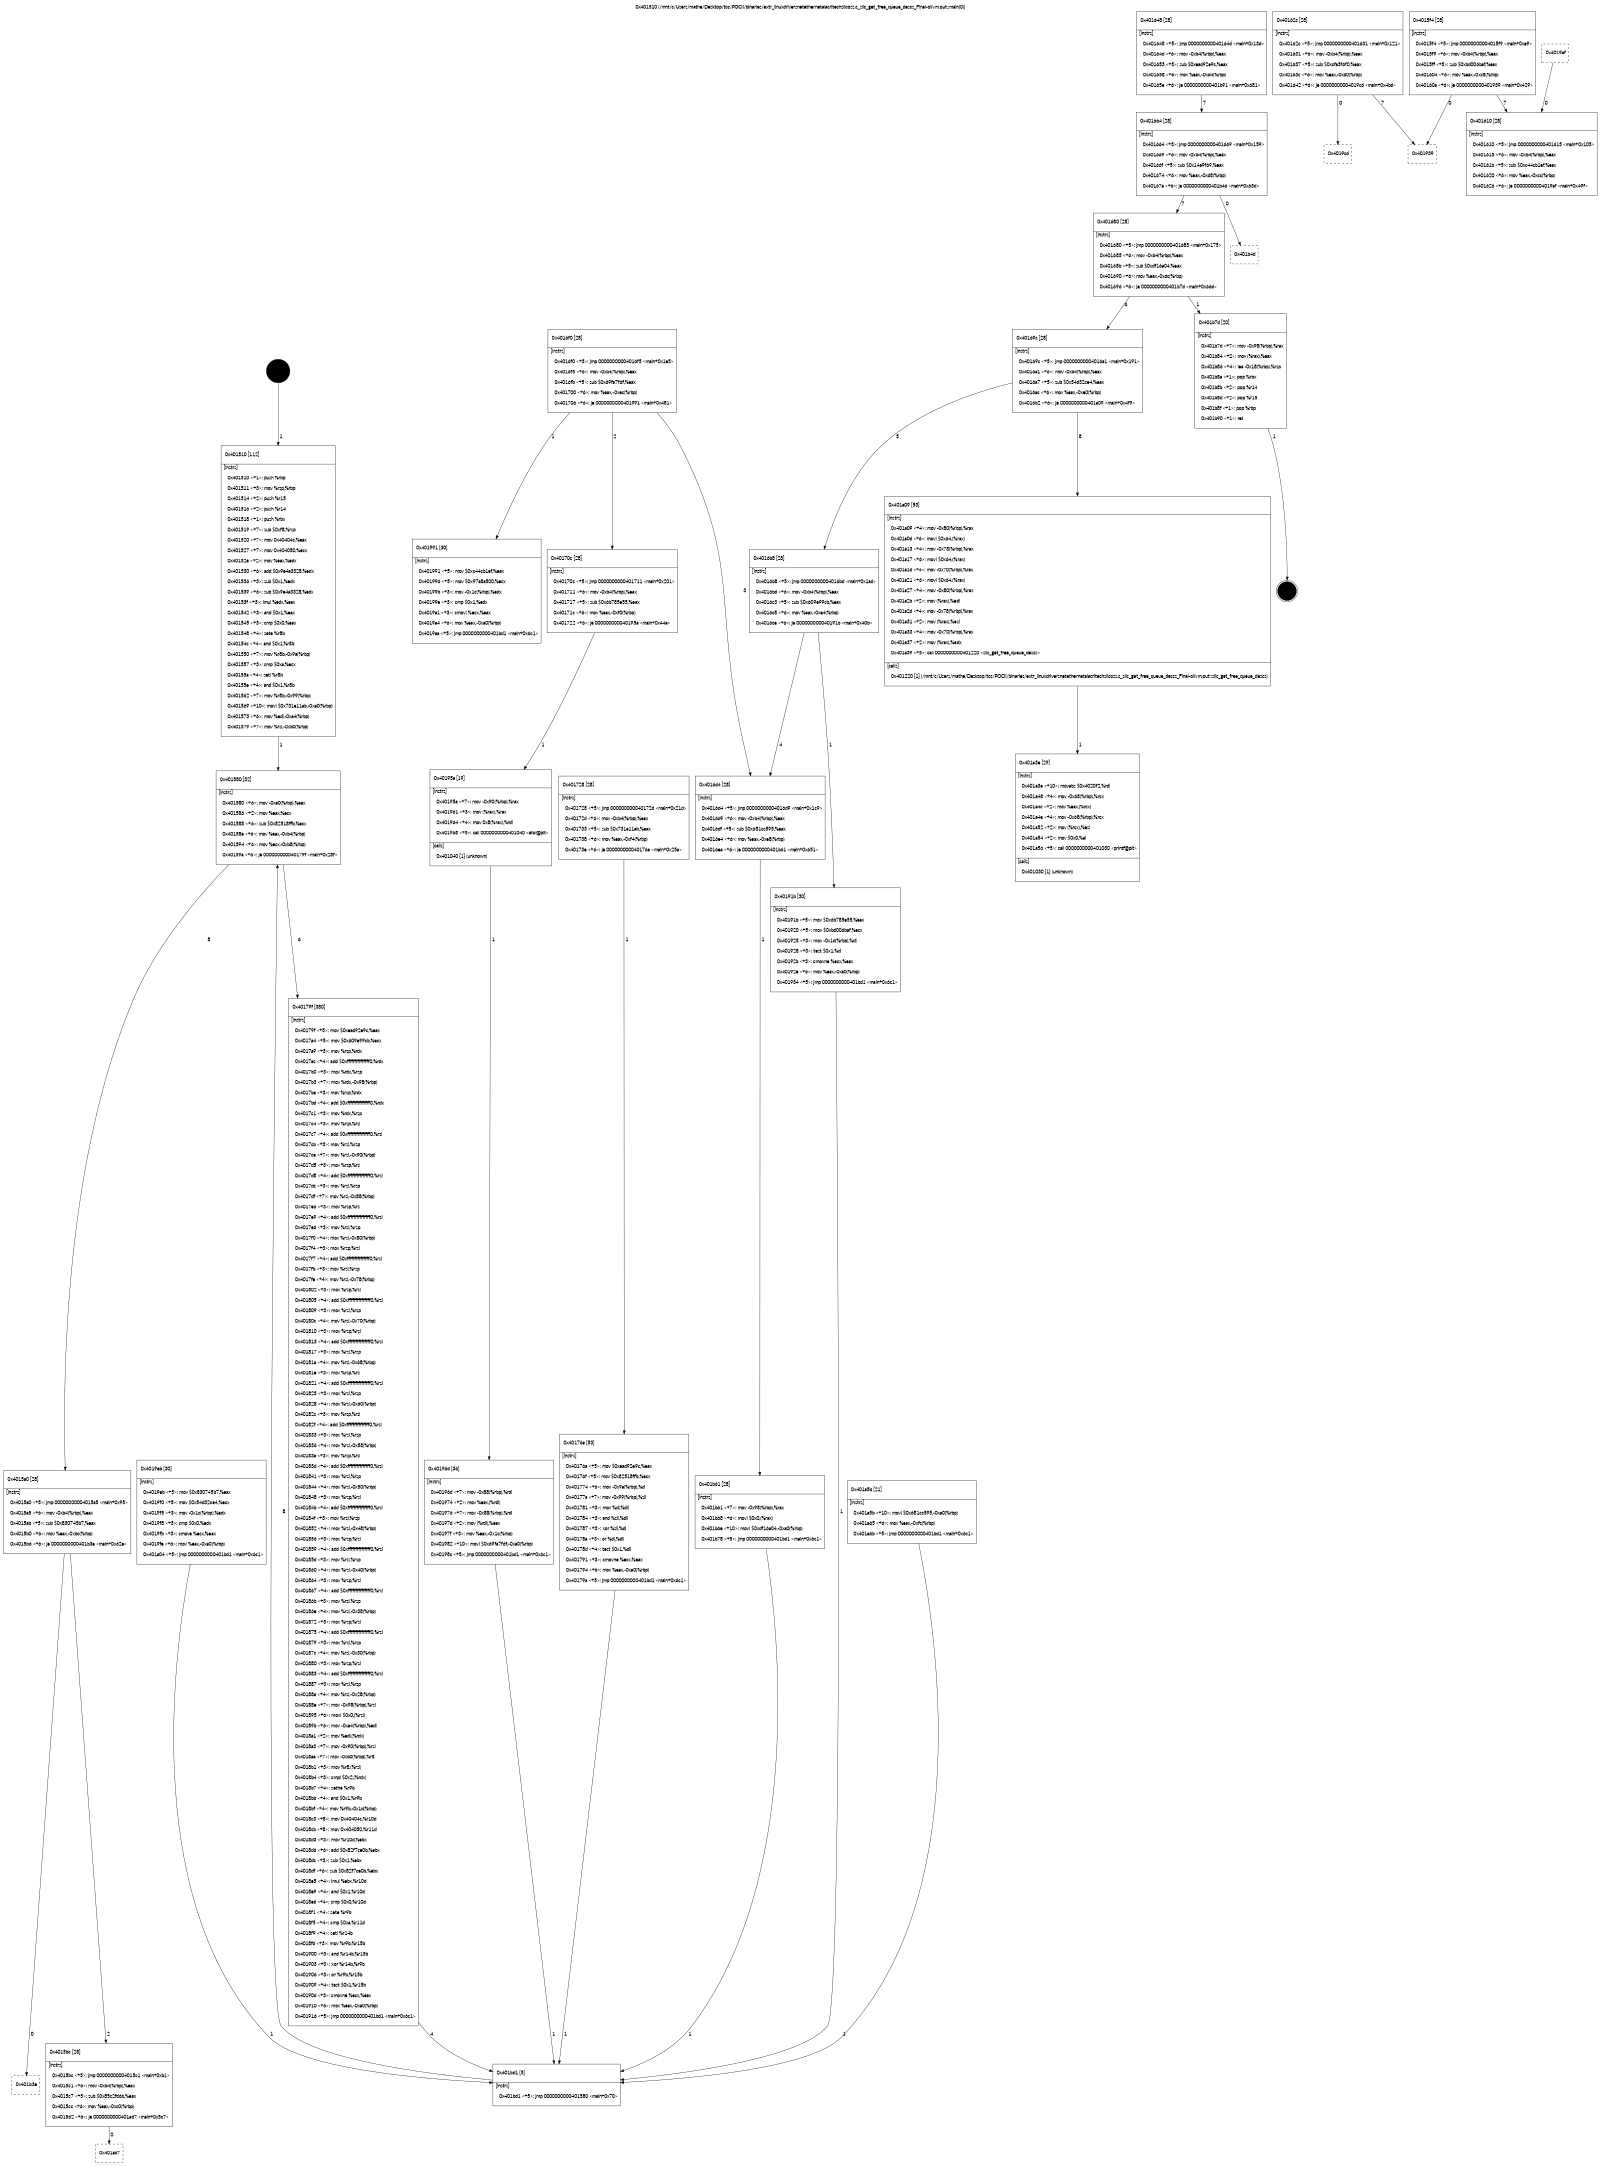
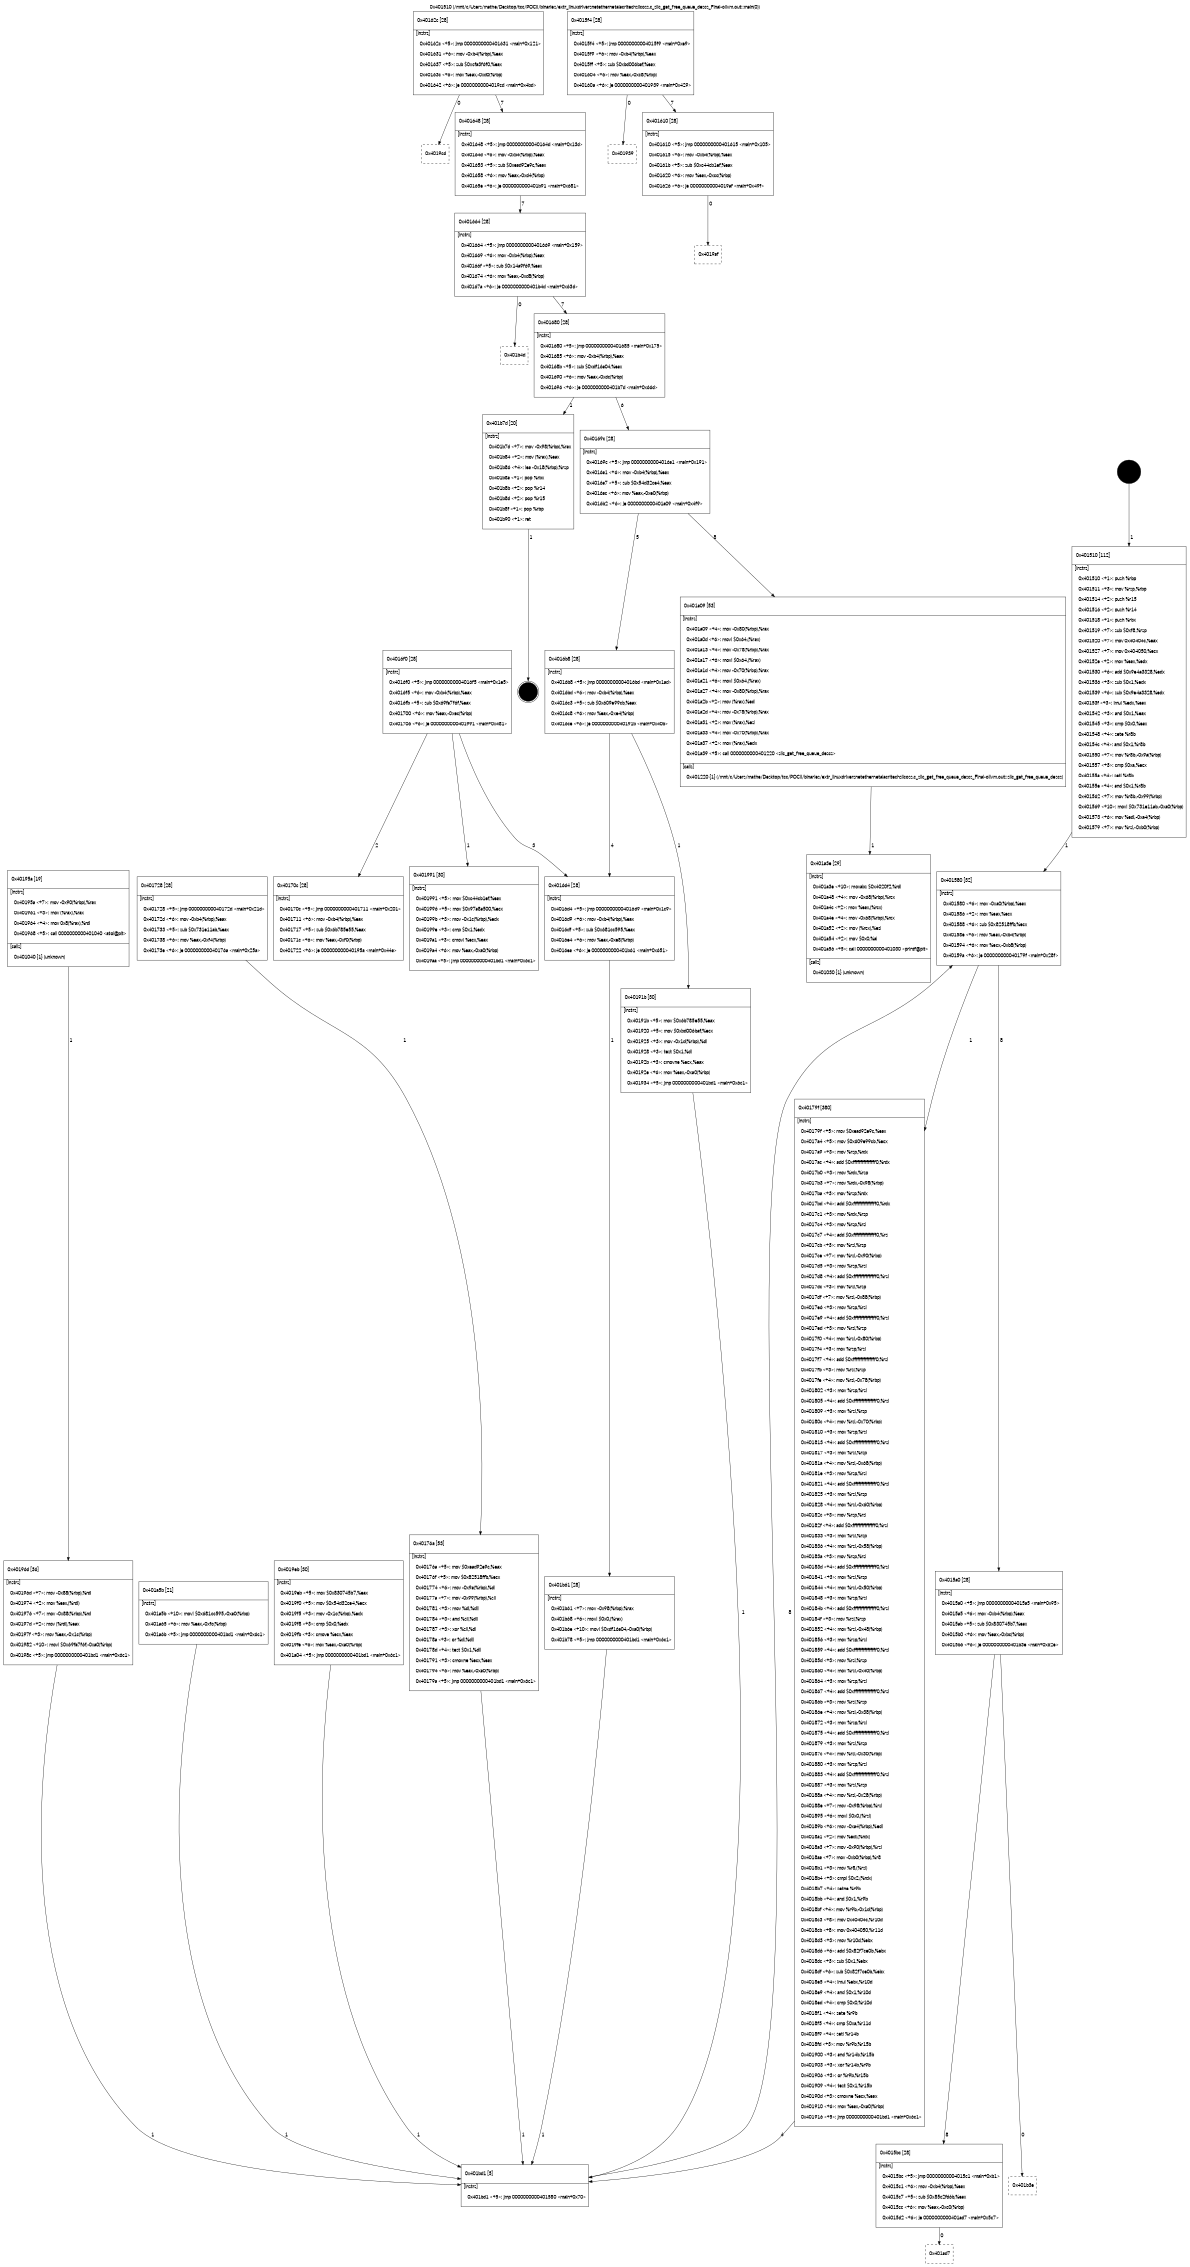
(1548, 86) -> (708, 219)
(1393, 119) -> (499, 102)
(563, 701) -> none
(299, 940) -> (970, 1041)
(108, 2035) -> (946, 2135)
